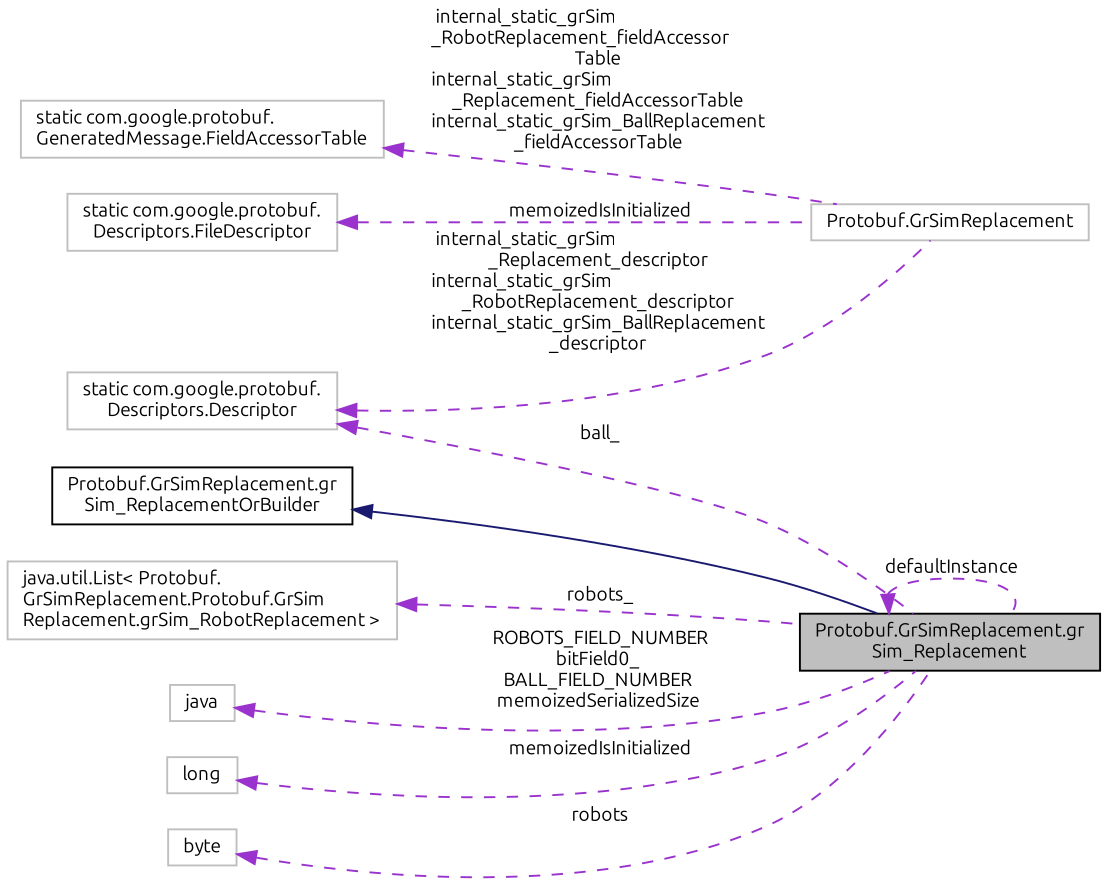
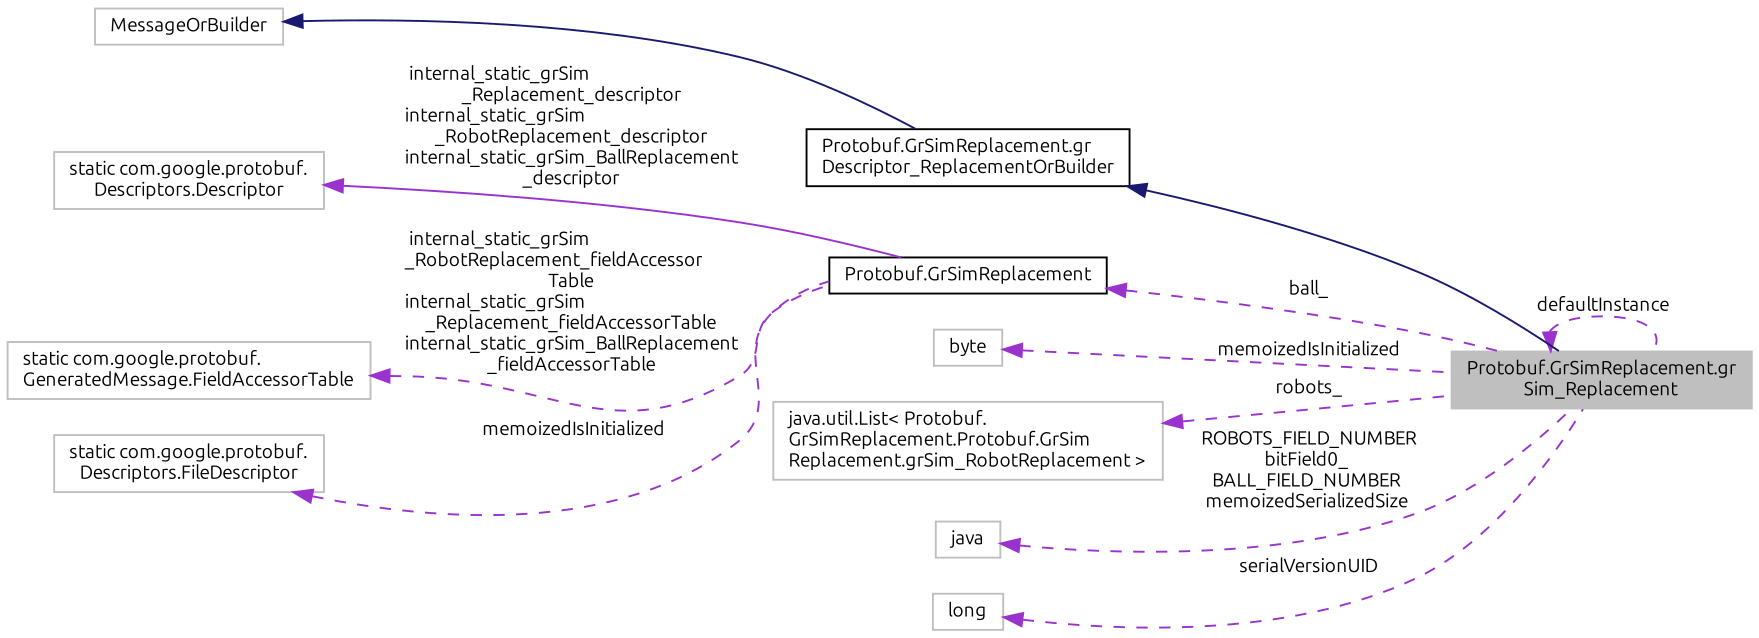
none -> (189, 27)
(950, 222) -> (968, 276)
(664, 385) -> (624, 207)
(648, 487) -> (1314, 315)
(202, 496) -> (968, 158)
(950, 642) -> (1602, 380)
(598, 750) -> (1307, 567)
(598, 816) -> (1307, 351)
